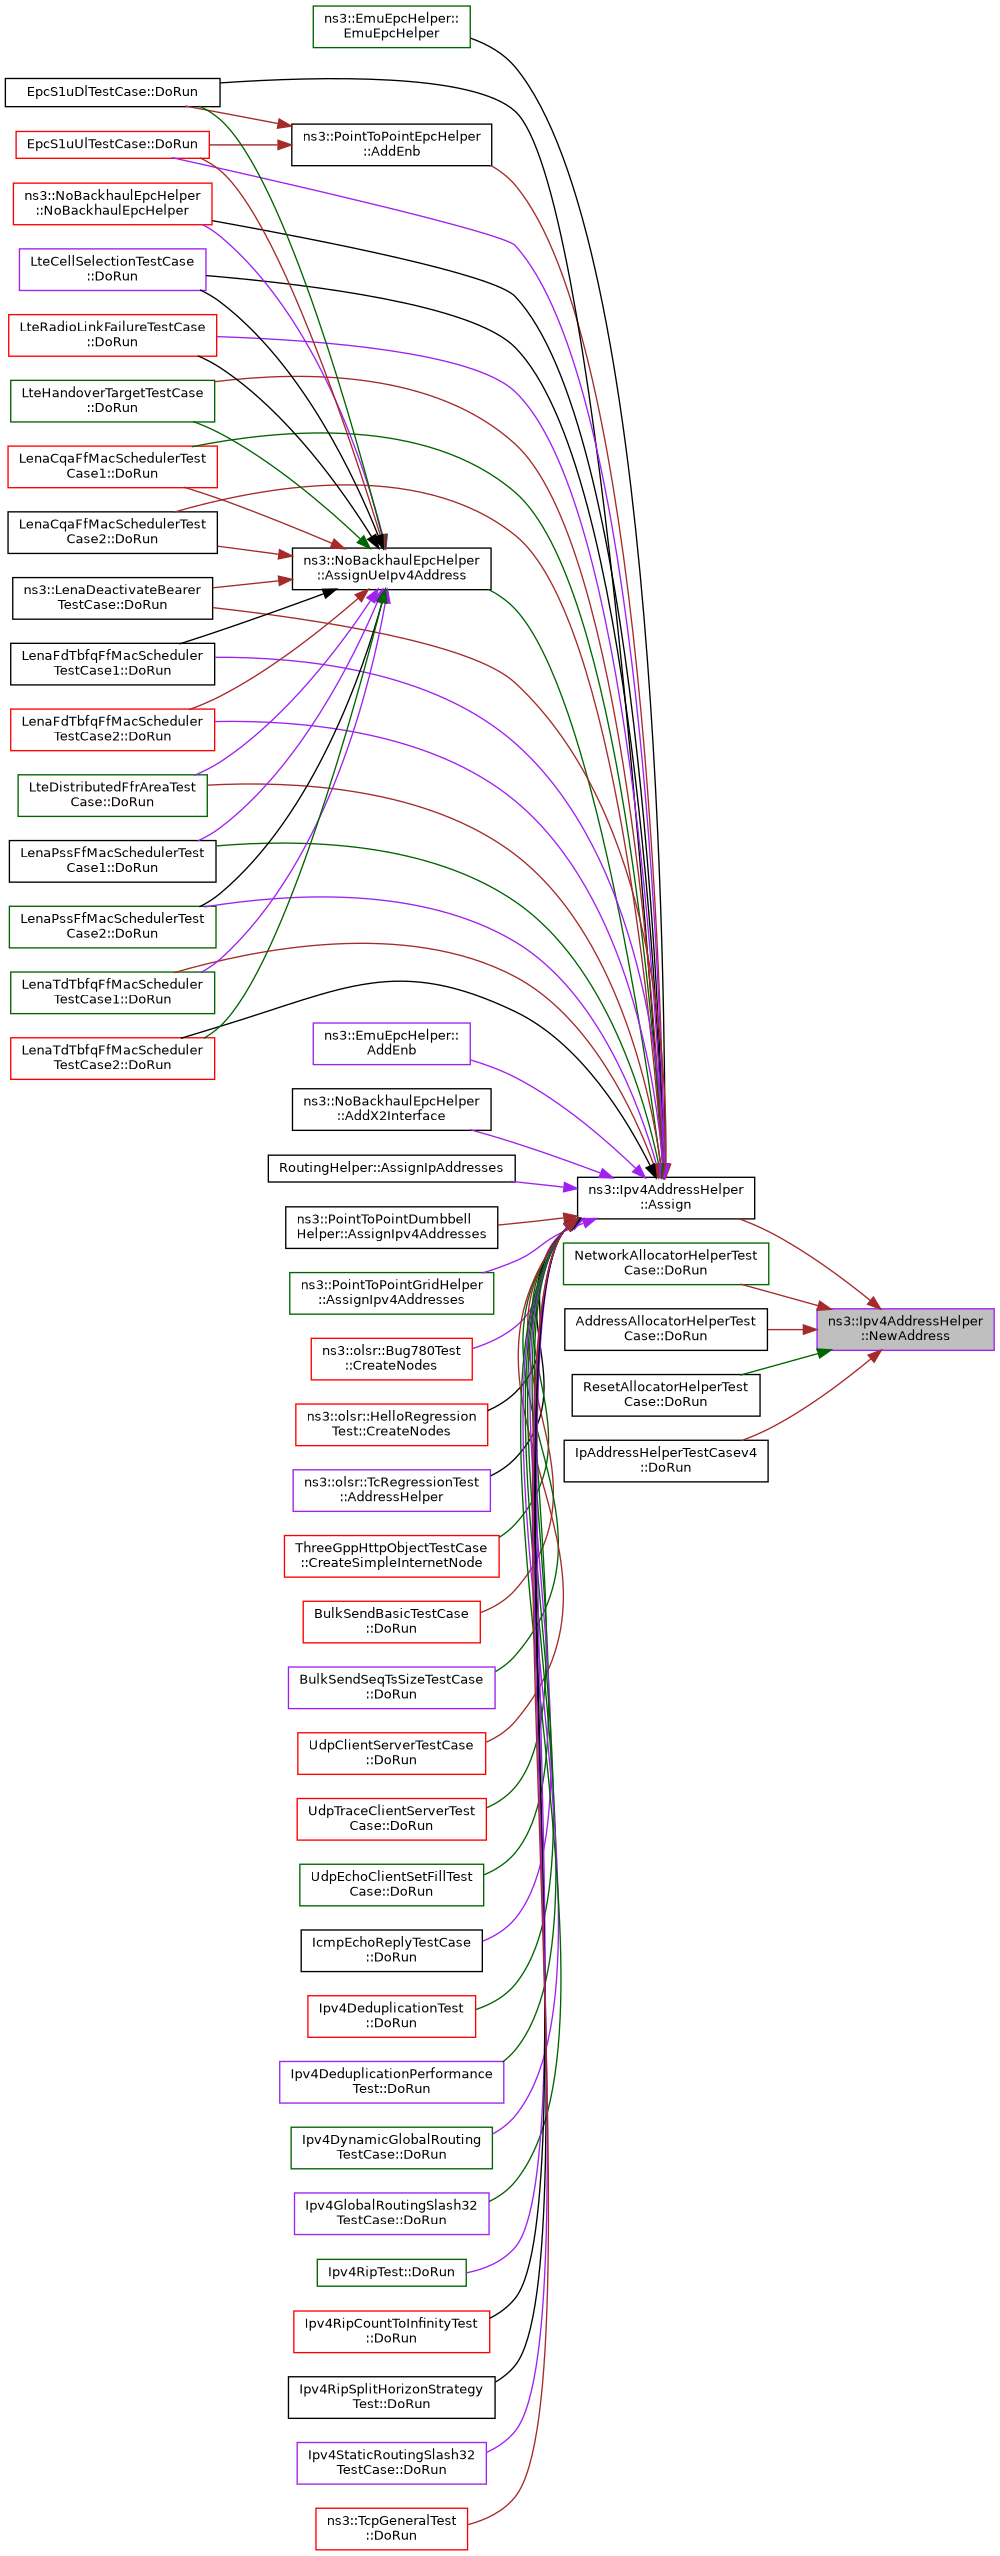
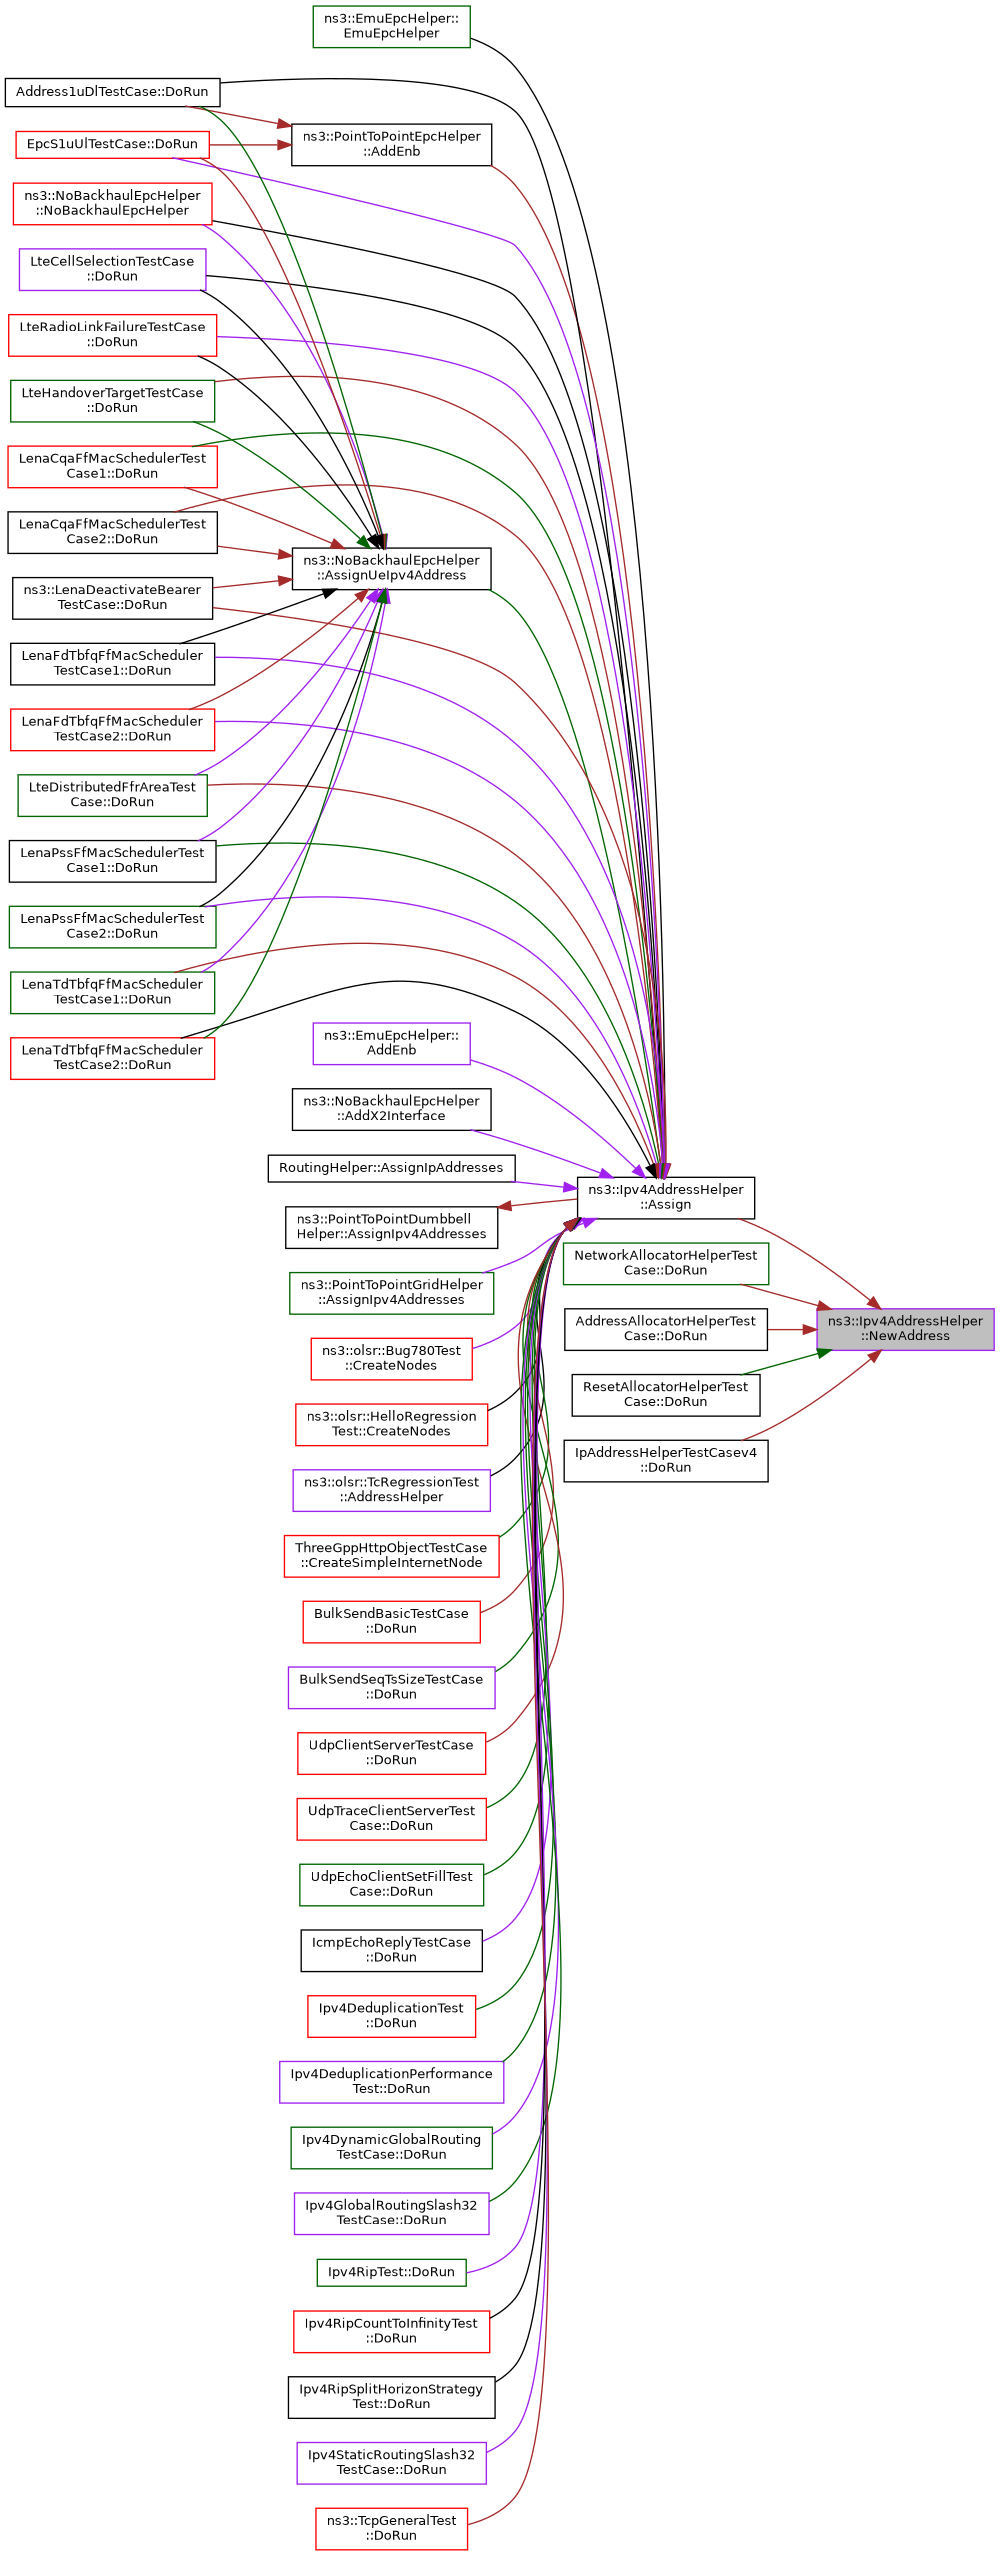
(113, 93) -> (113, 93)
(531, 1222) -> (544, 1202)
